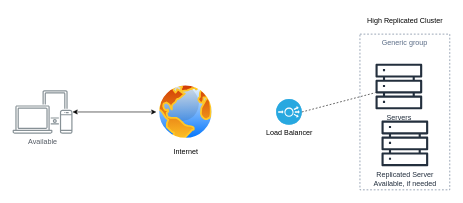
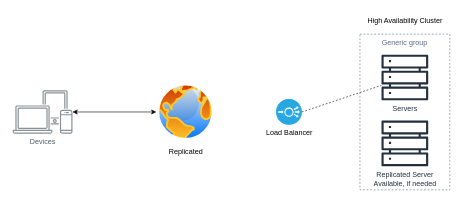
(406, 21) -> (406, 21)
(399, 87) -> (405, 78)
(43, 143) -> (43, 143)
(186, 152) -> (186, 152)
